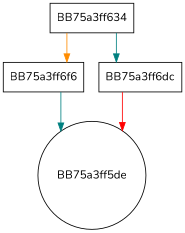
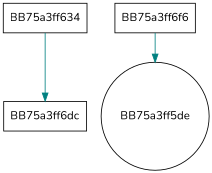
(67, 43) -> none
(122, 107) -> none
